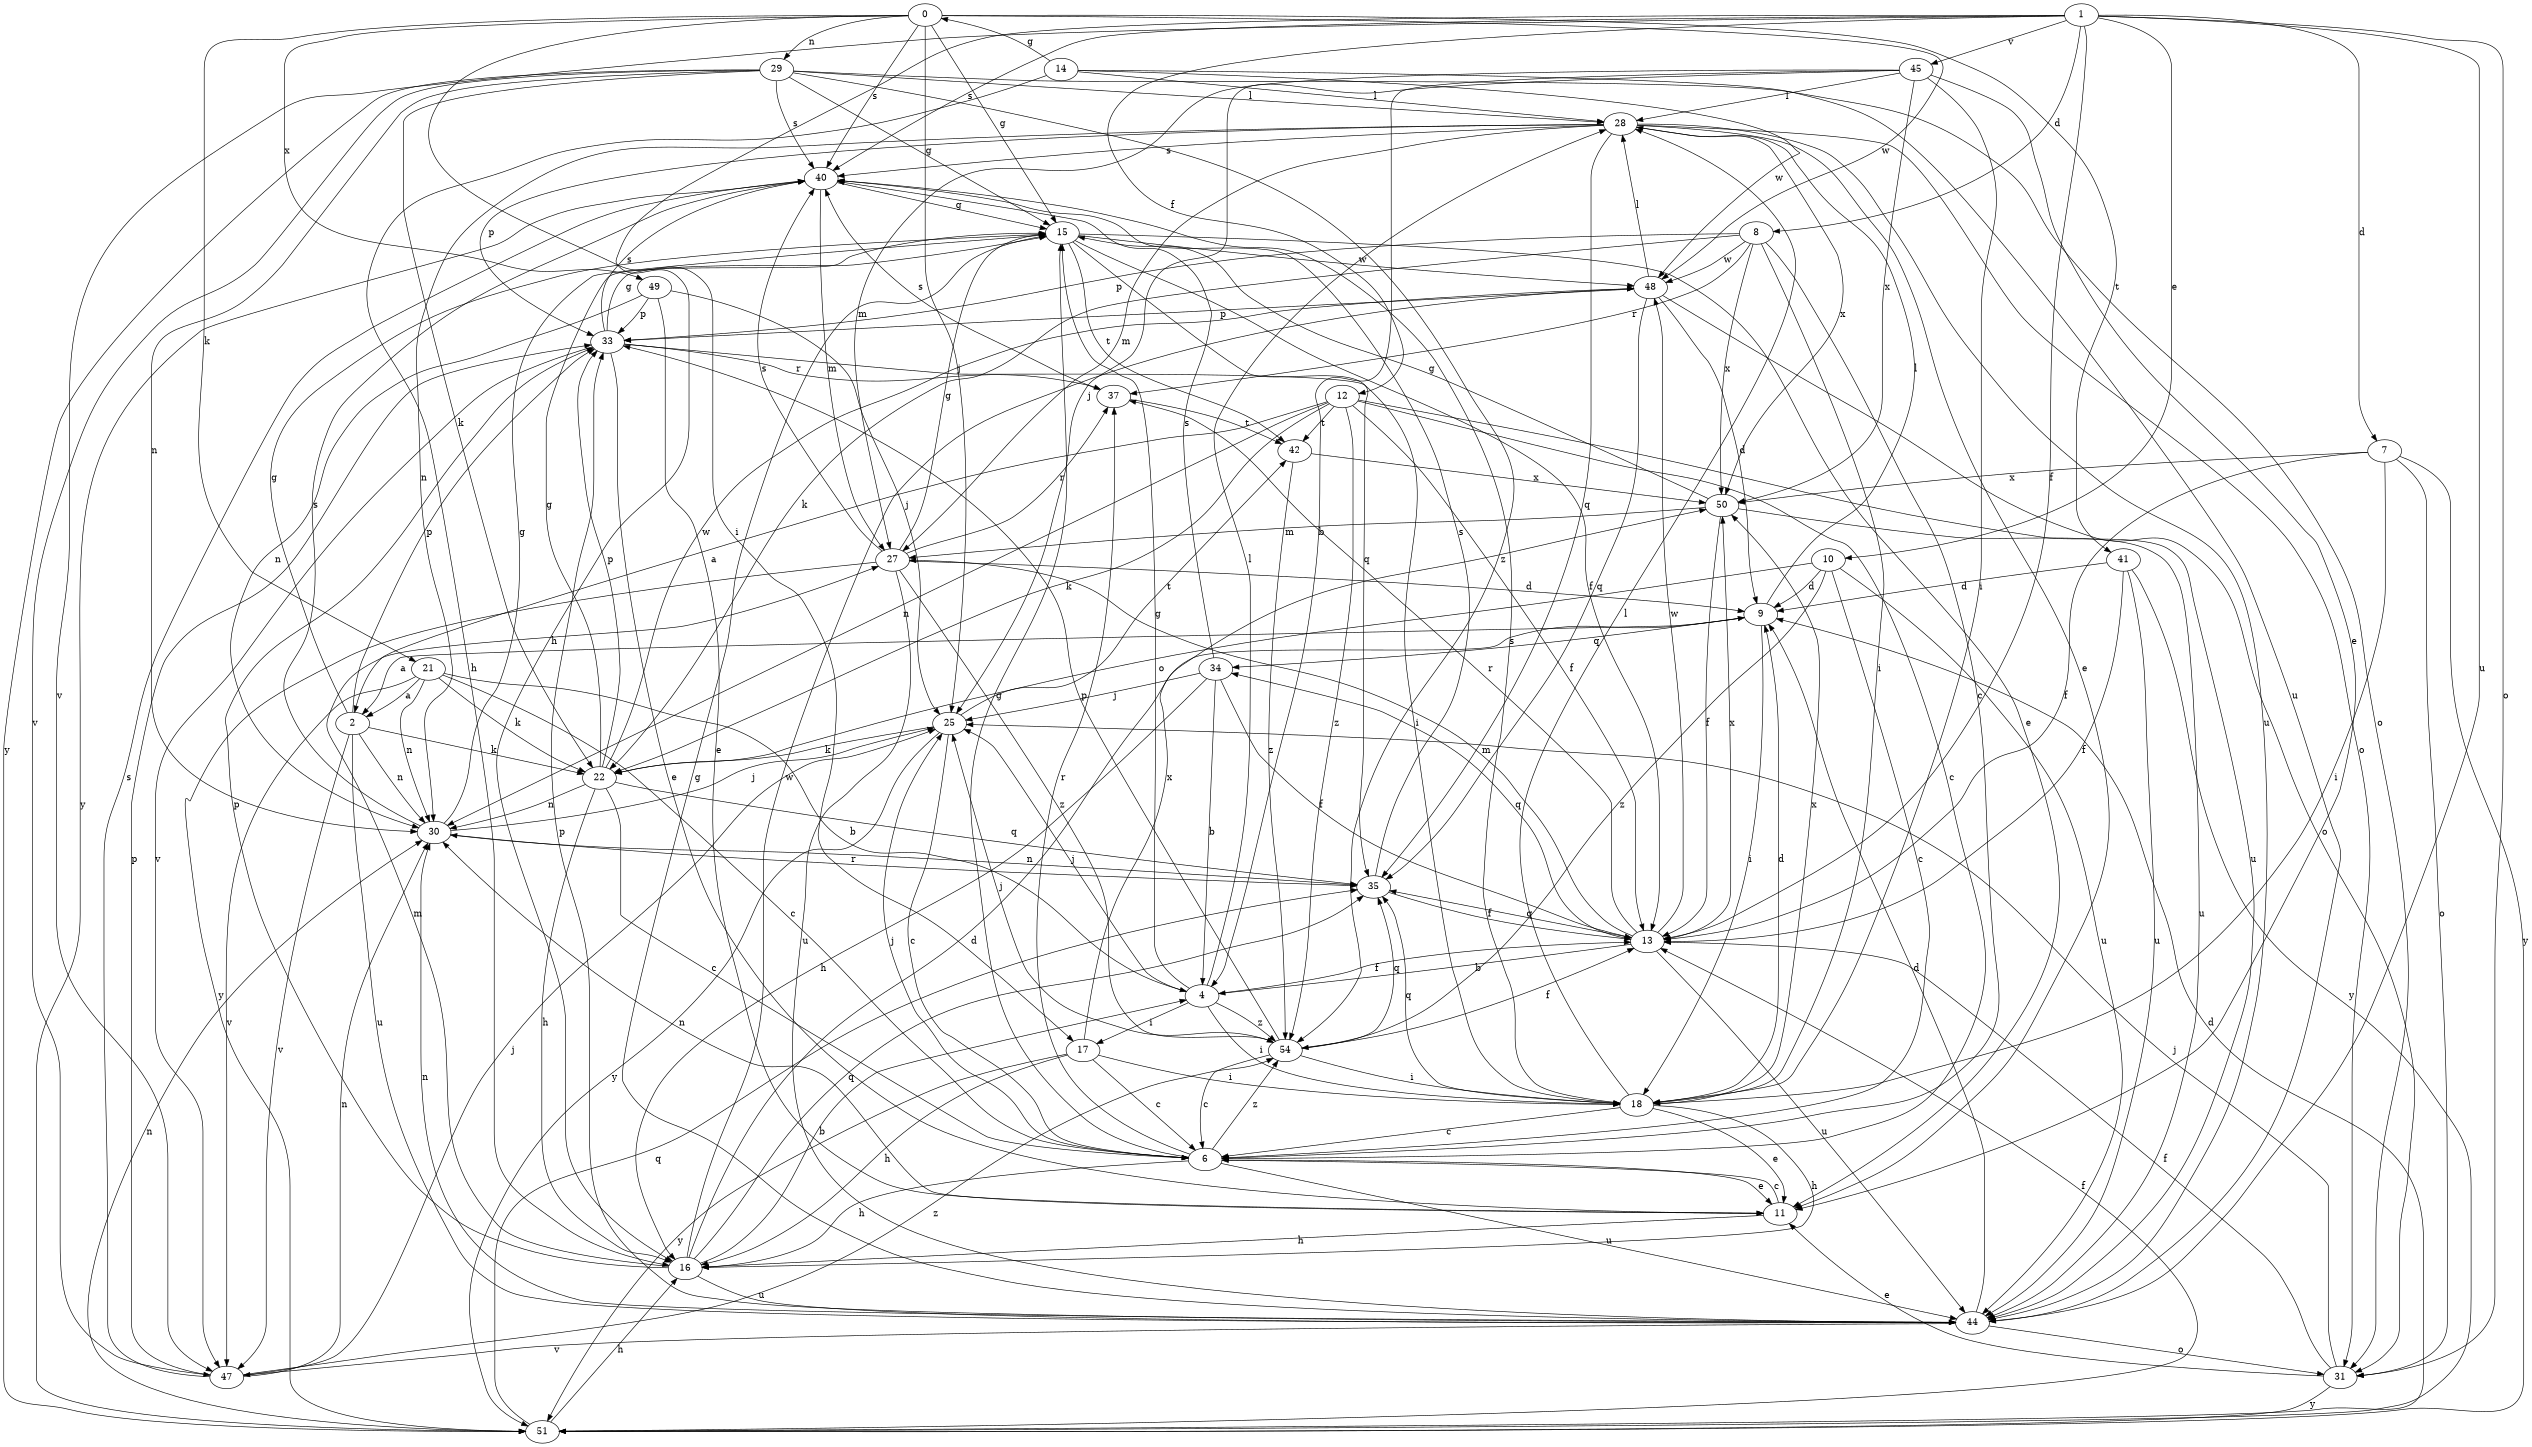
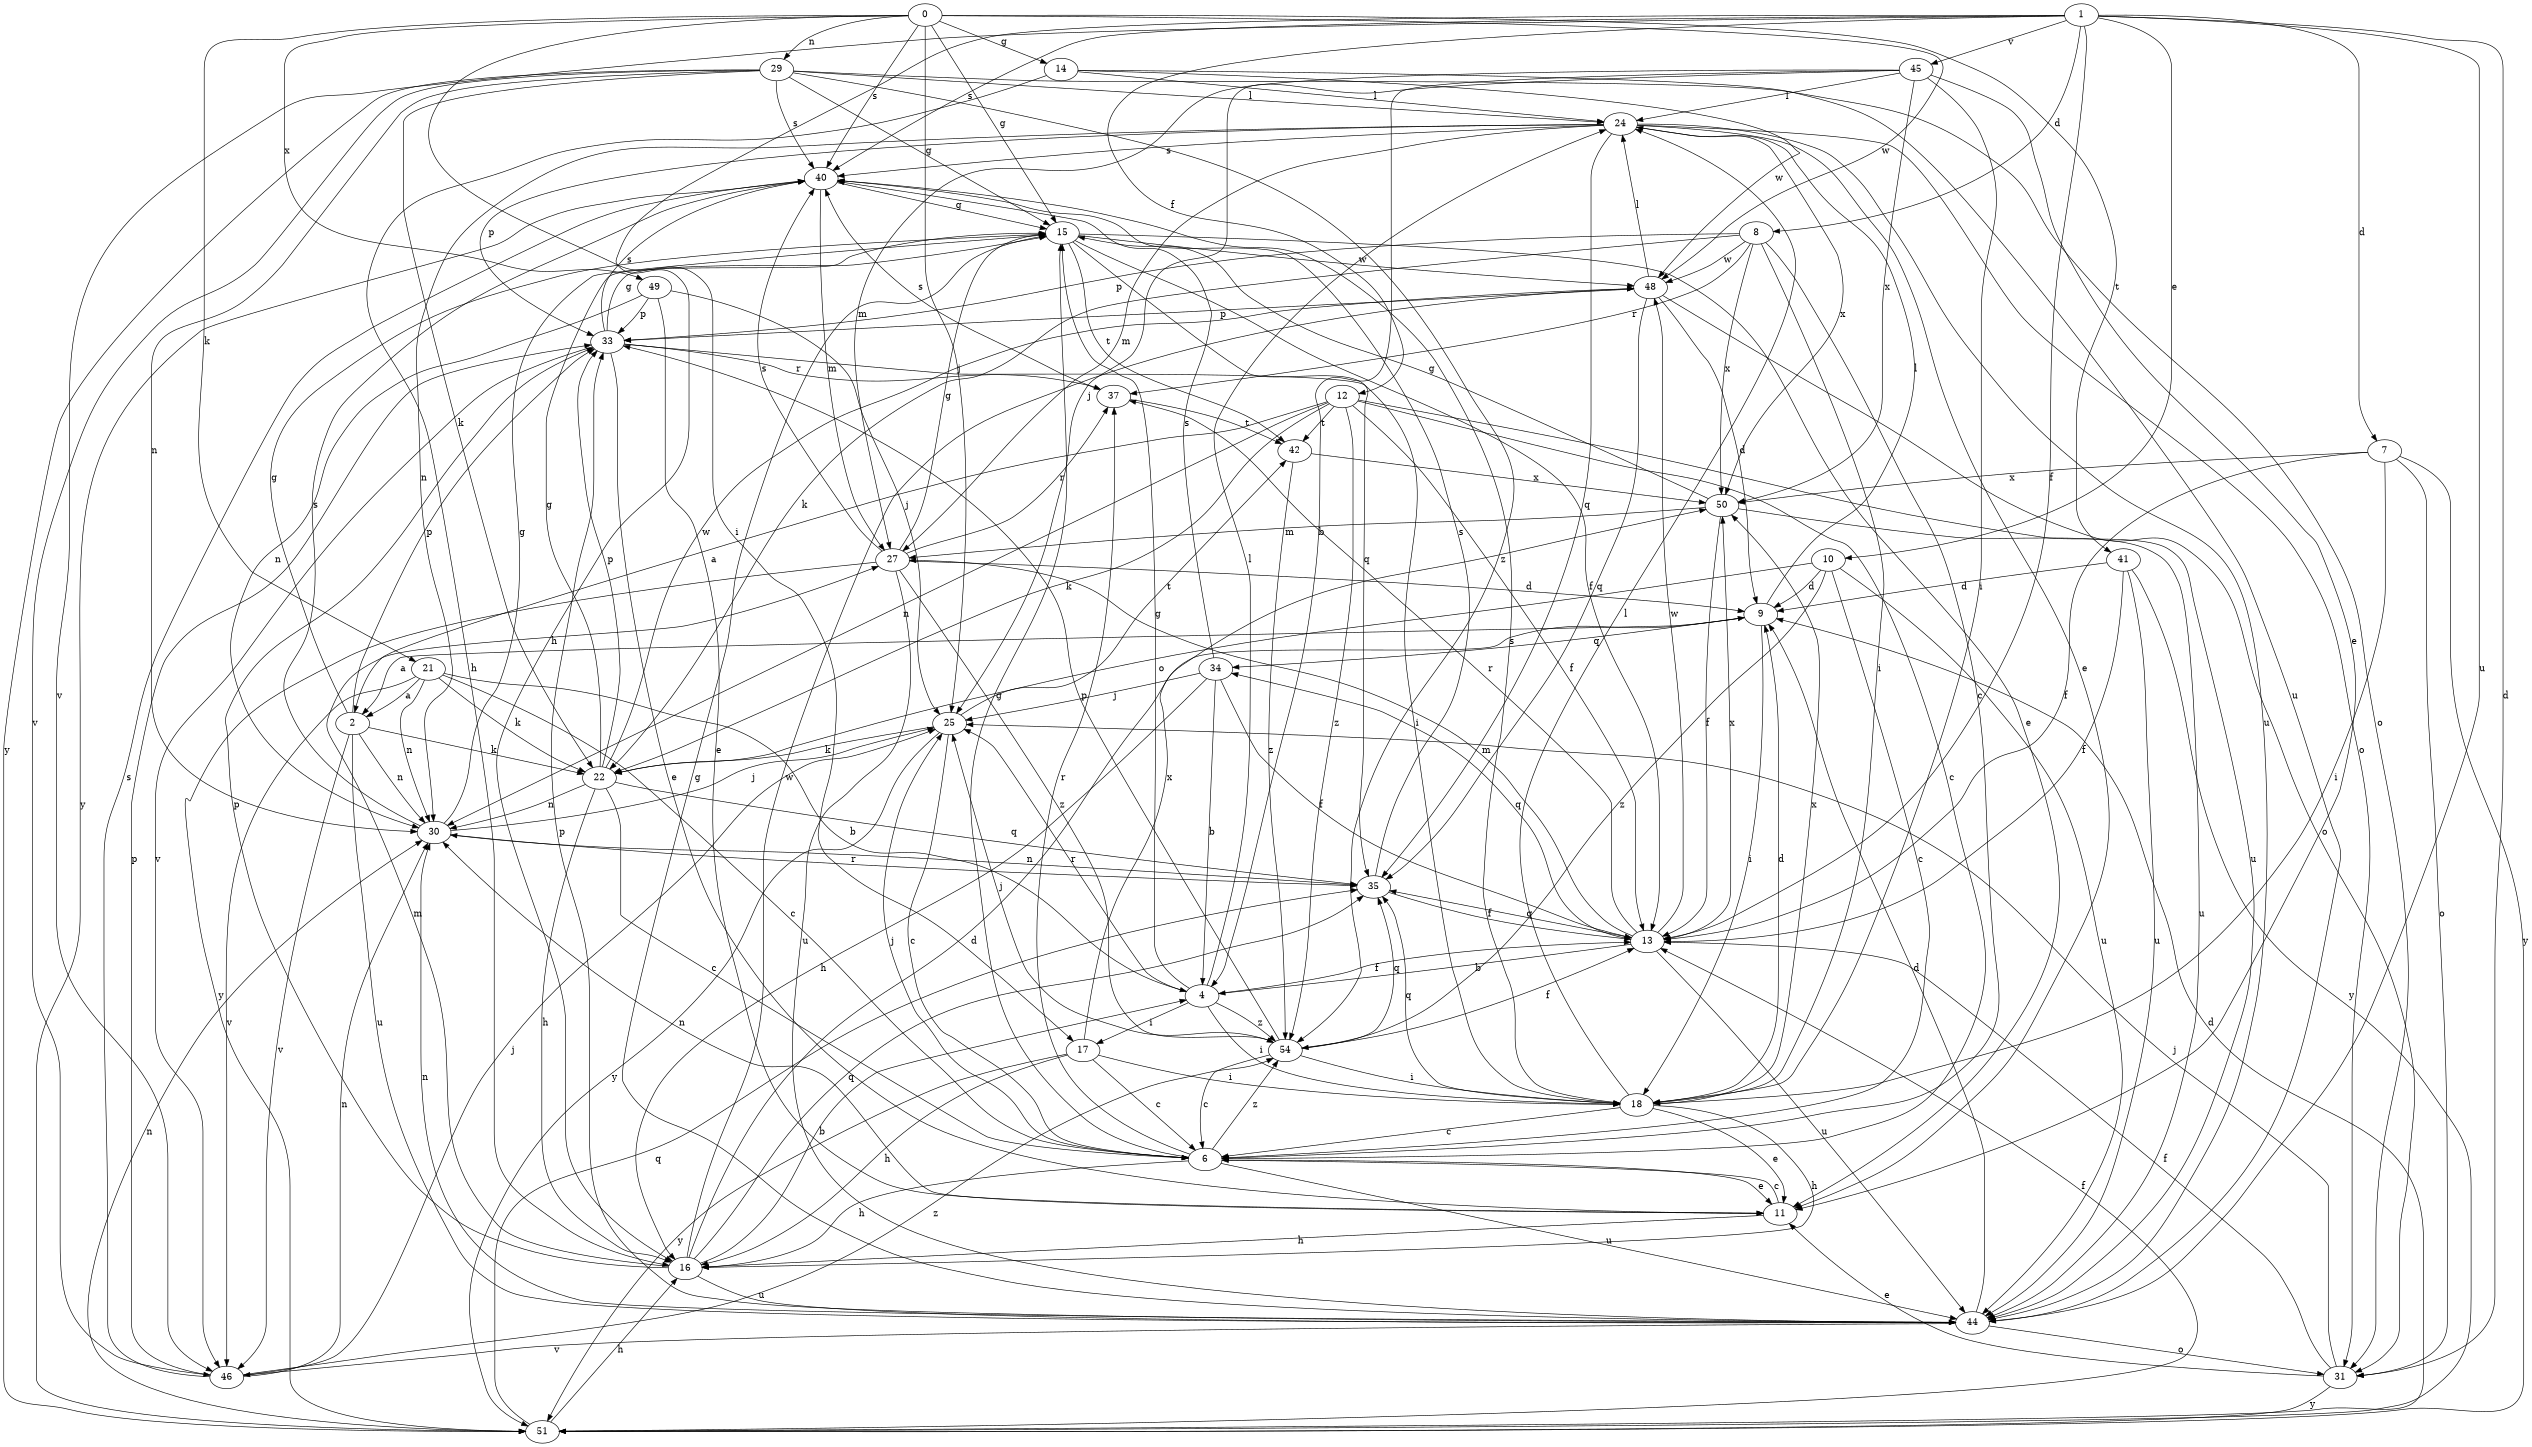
(993, 31) -> (990, 41)
(1620, 124) -> (1620, 124)
(2506, 696) -> (2506, 696)
(1073, 860) -> (1073, 860)
(227, 1377) -> (227, 1377)
